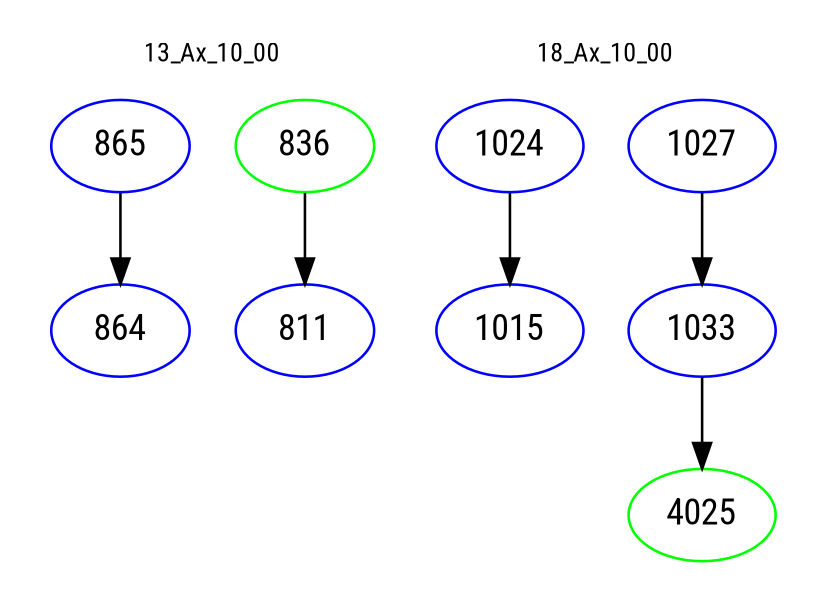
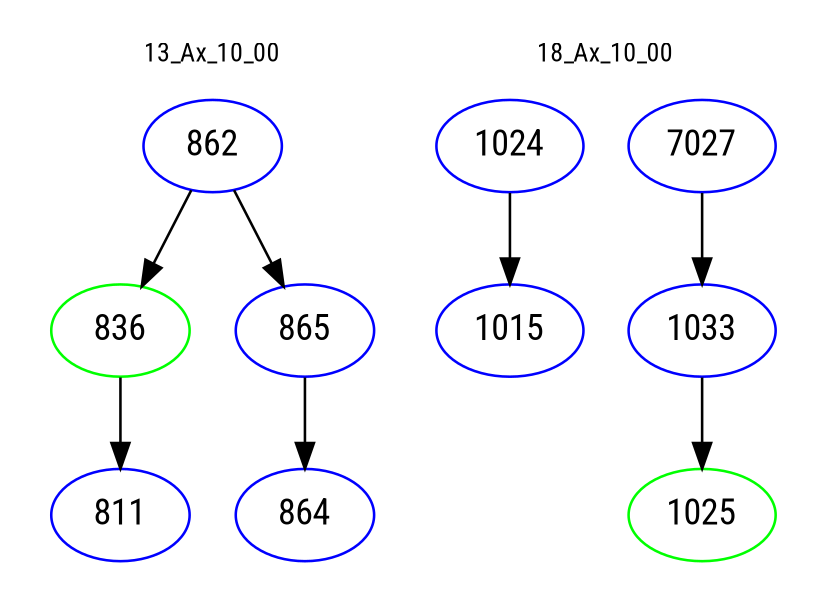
none -> (213, 146)
(702, 146) -> (702, 146)
(702, 515) -> (702, 515)
